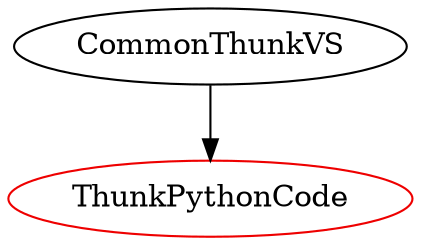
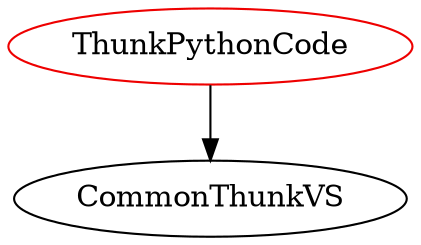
(210, 112) -> (210, 112)
